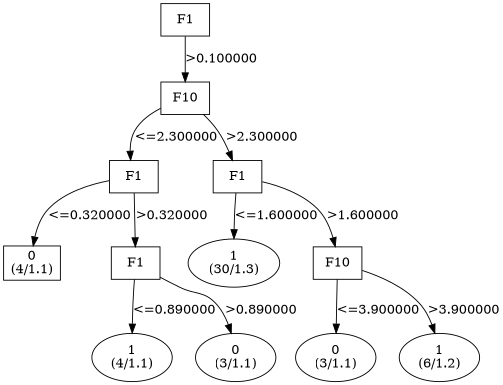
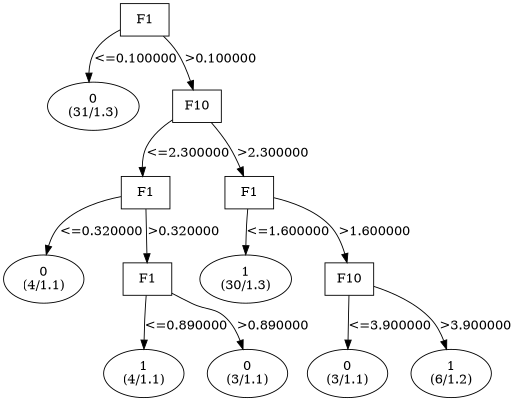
none -> (93, 106)
(32, 263) -> (44, 279)
